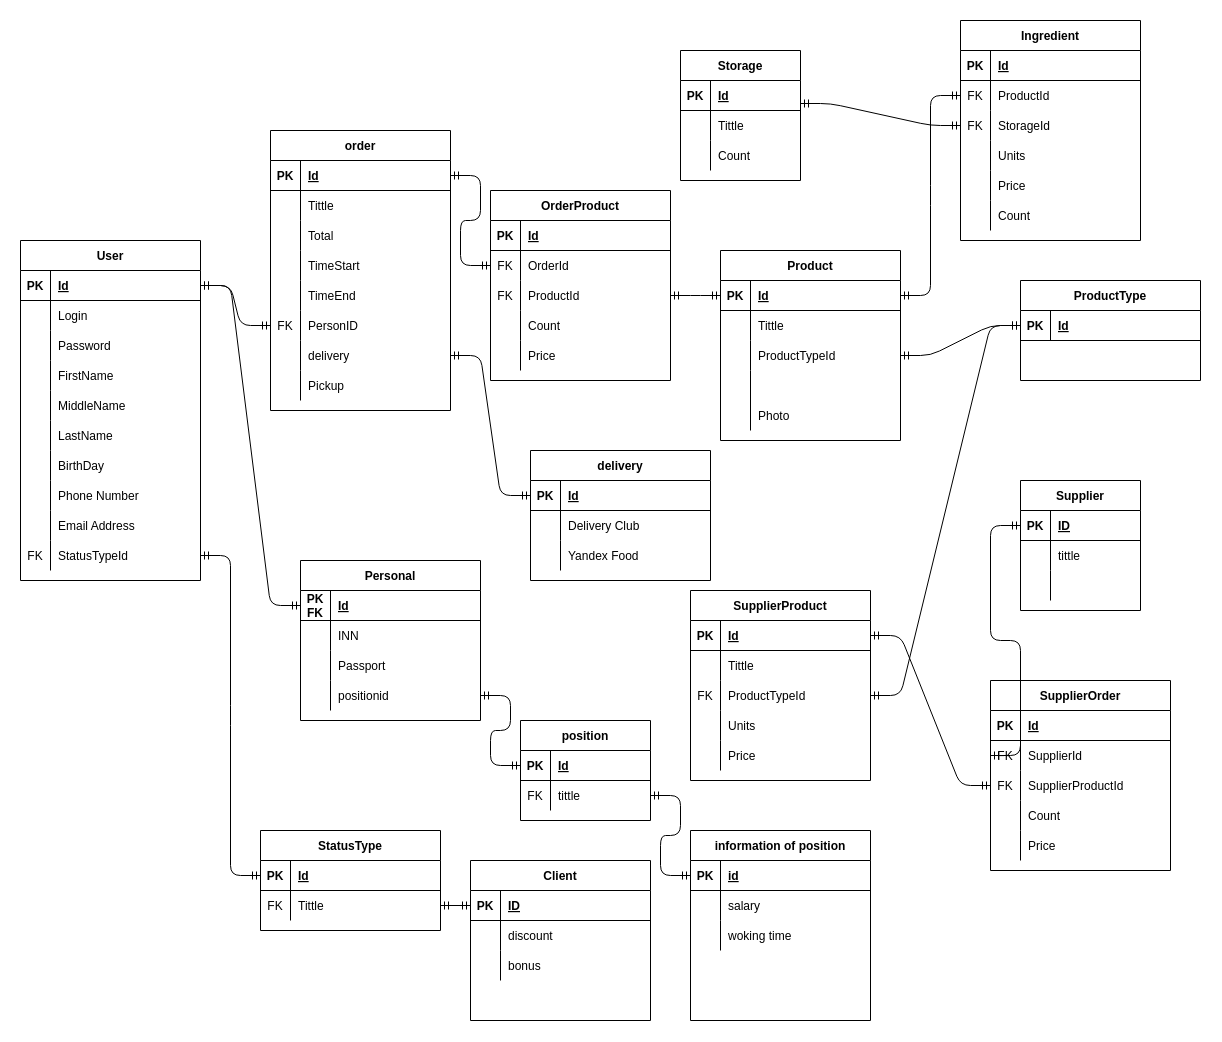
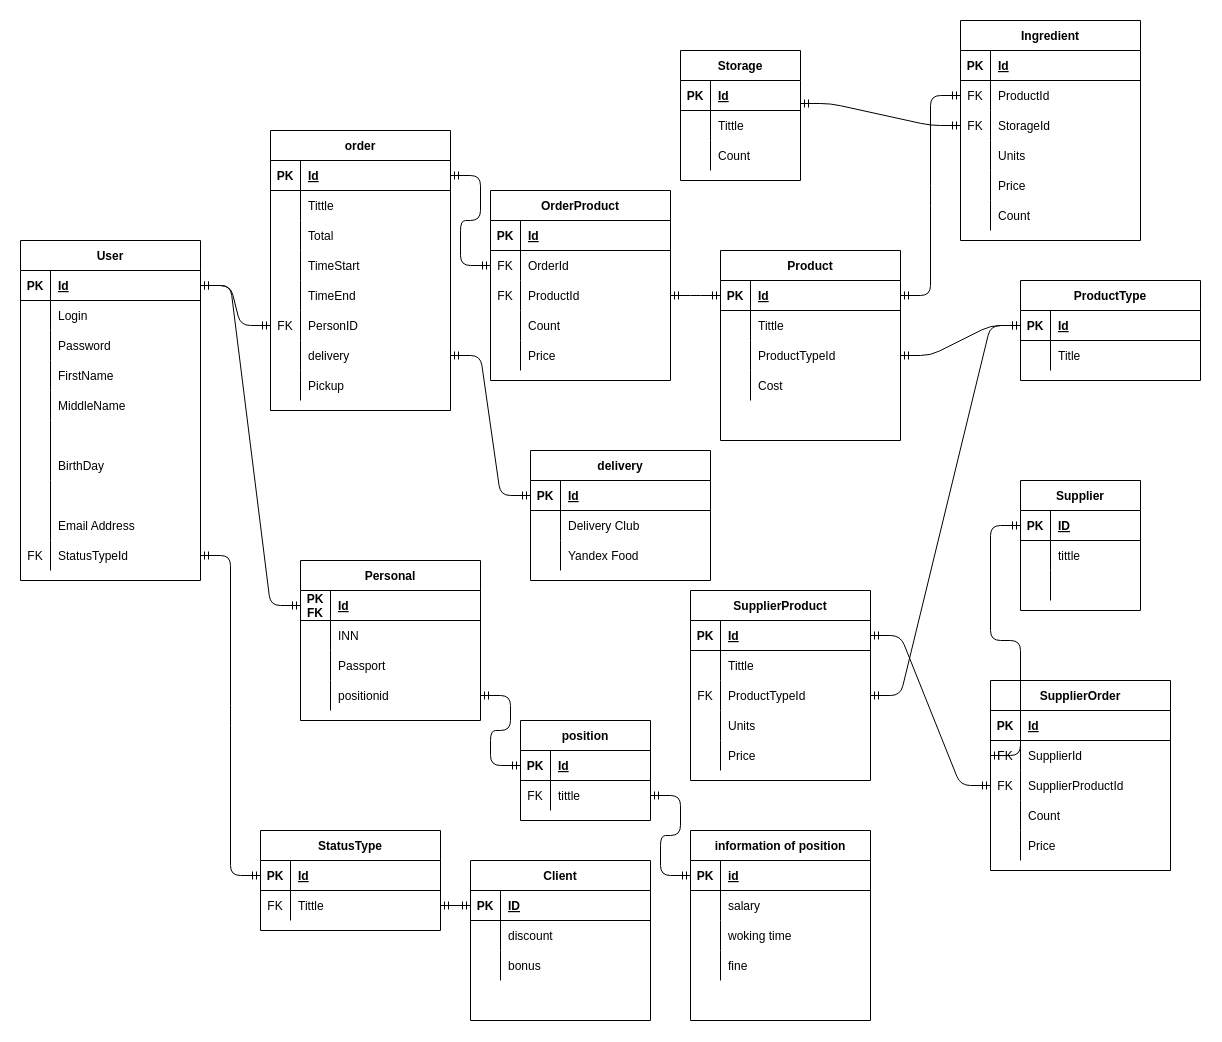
none -> (1126, 356)
none -> (826, 386)
(826, 416) -> none
(126, 436) -> none
(126, 496) -> none
none -> (796, 966)
